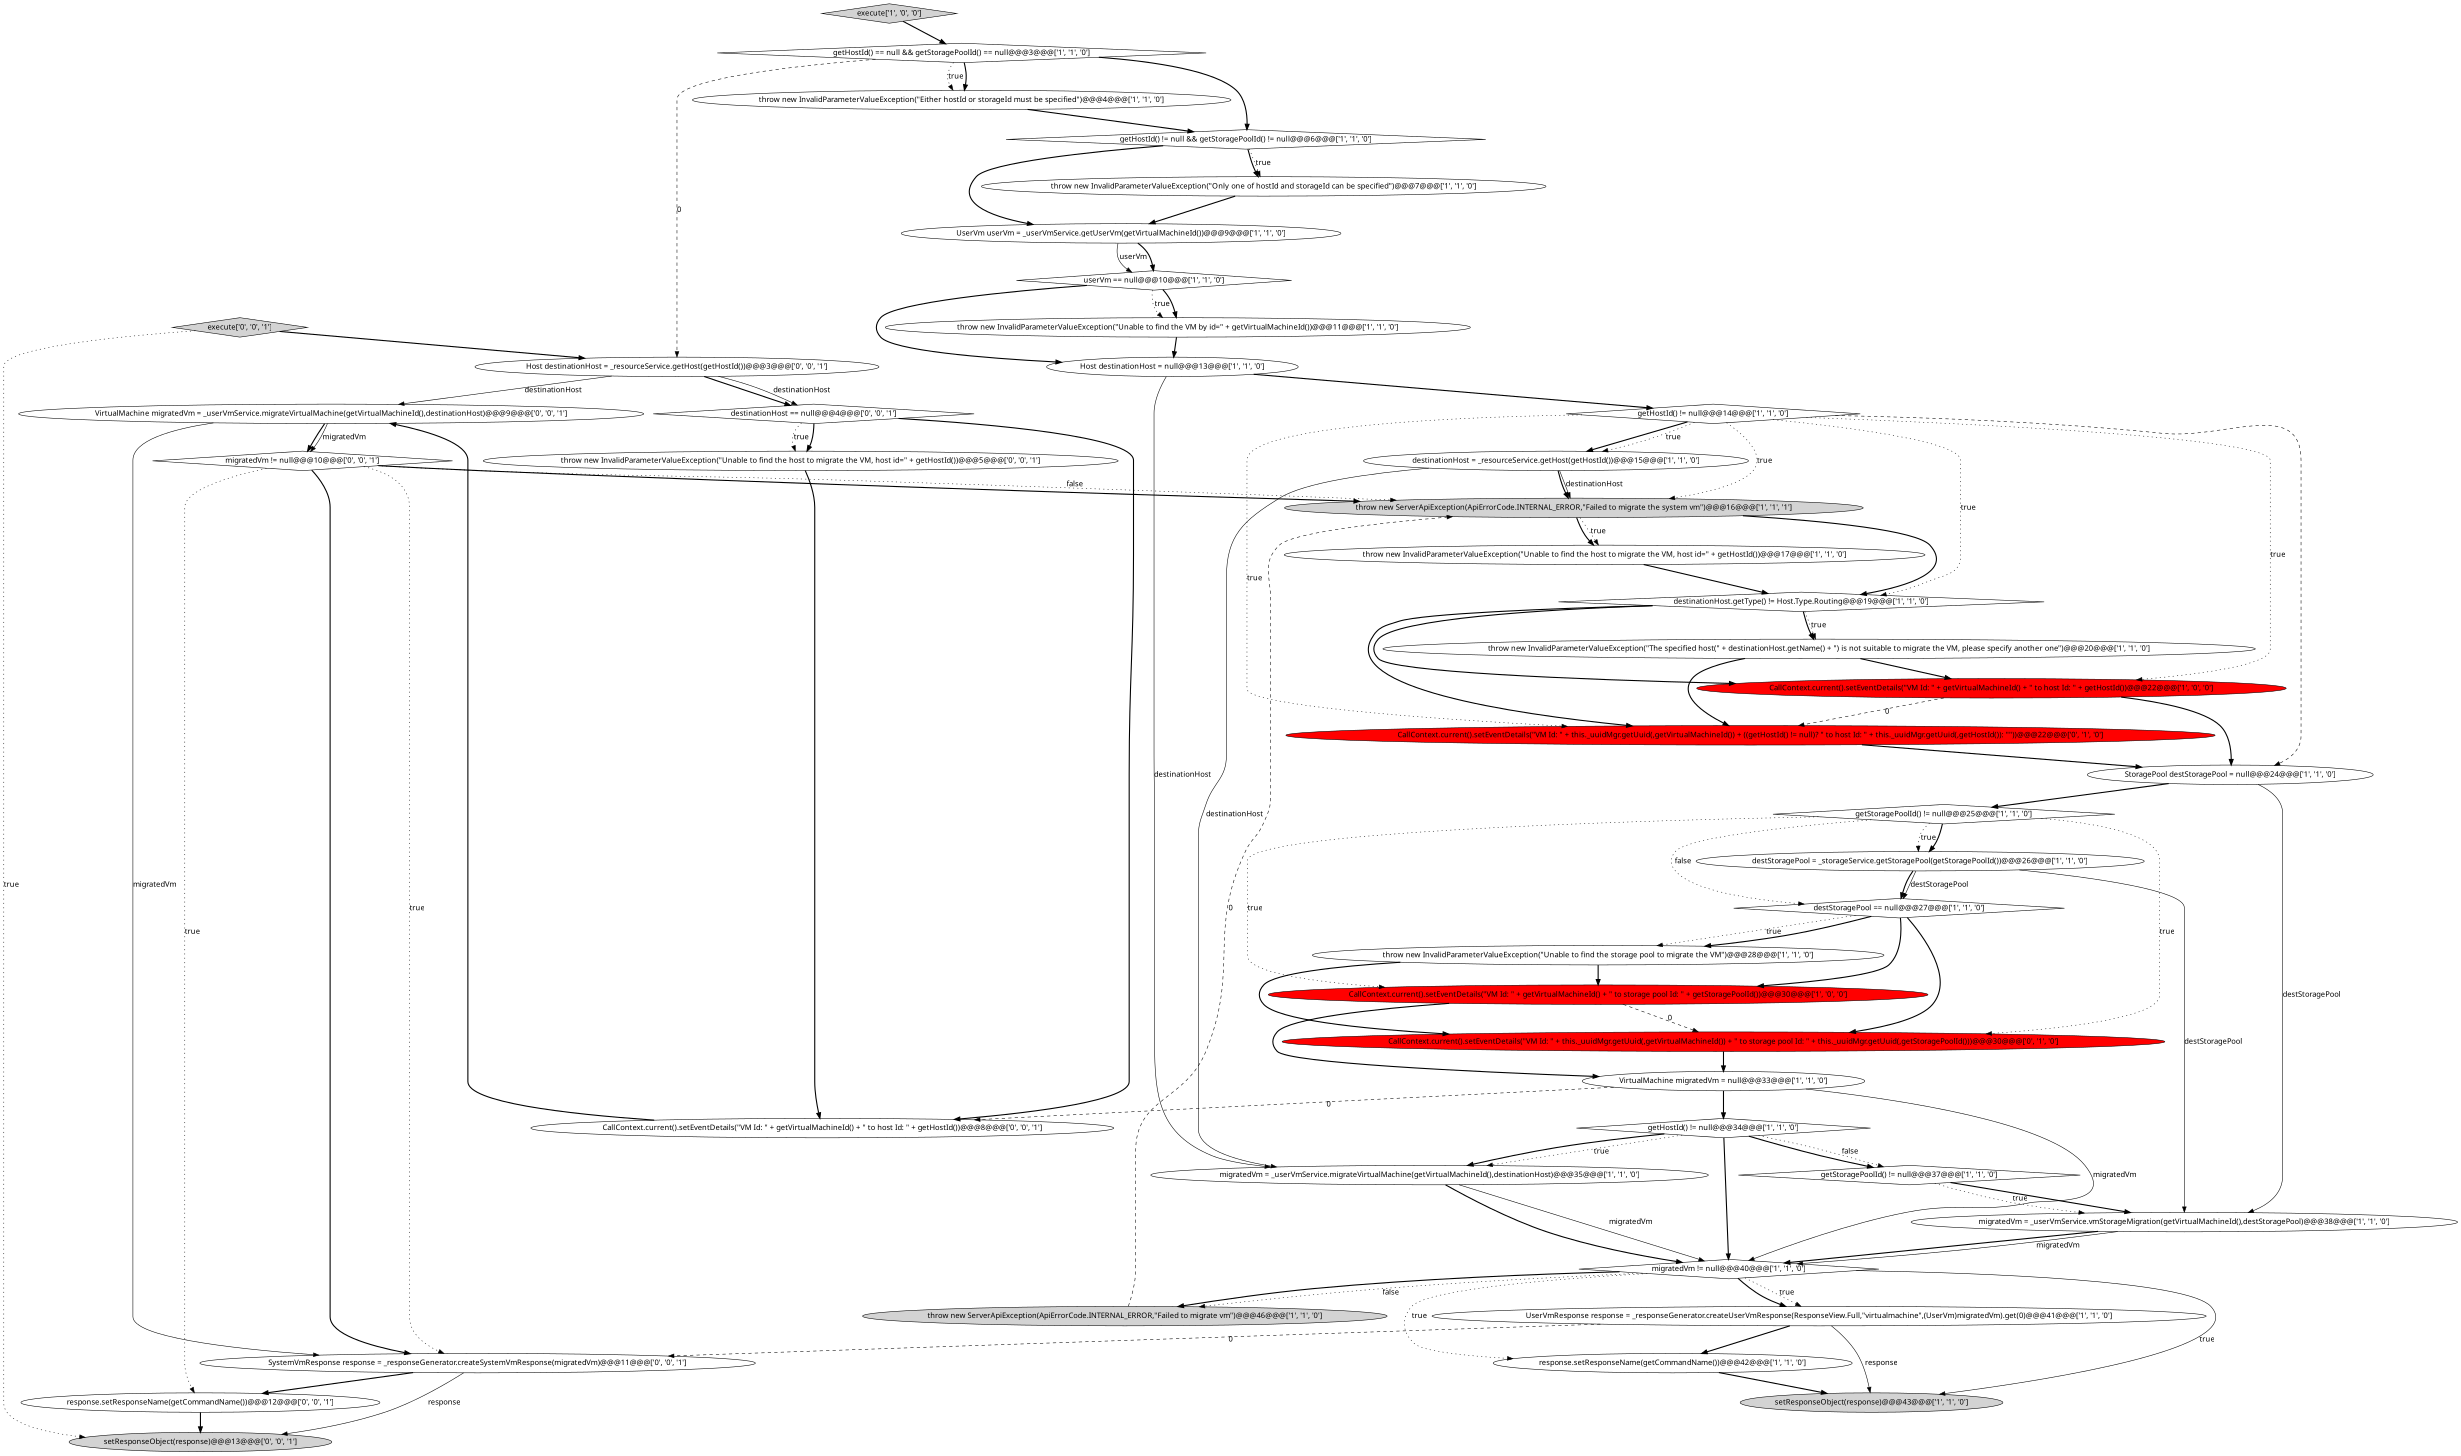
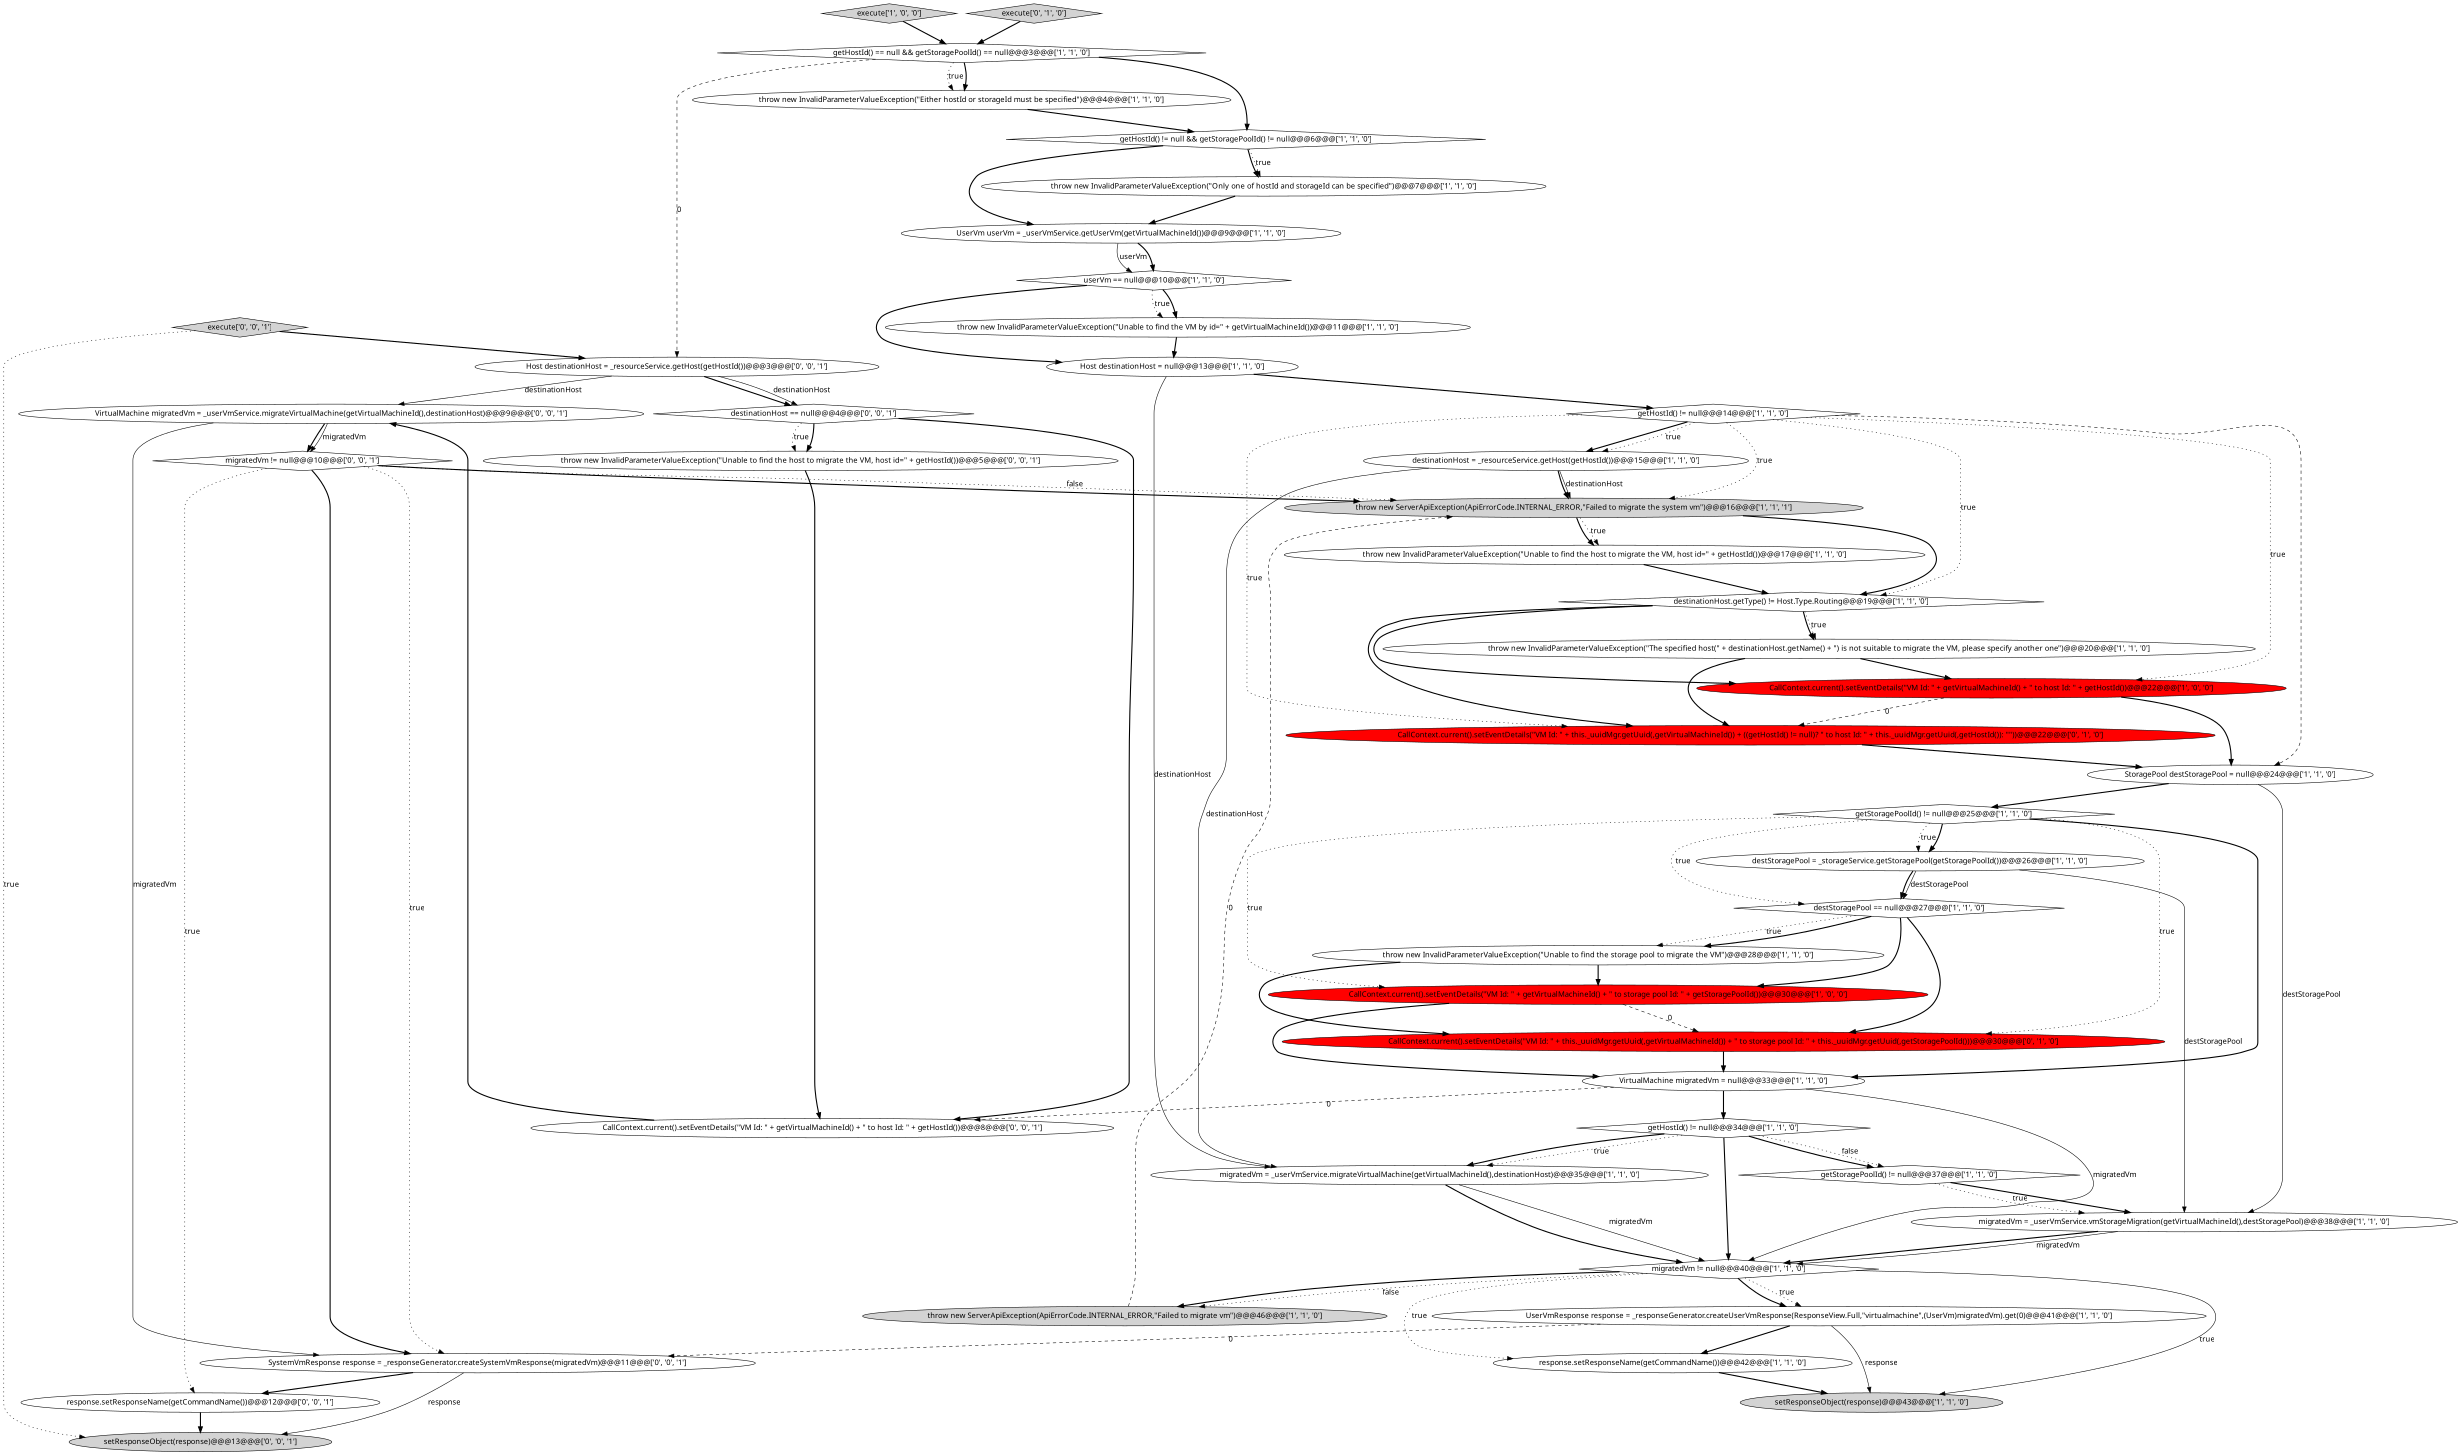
none -> (1034, 14)
(1683, 861) -> (1683, 861)
none -> (2258, 1036)
